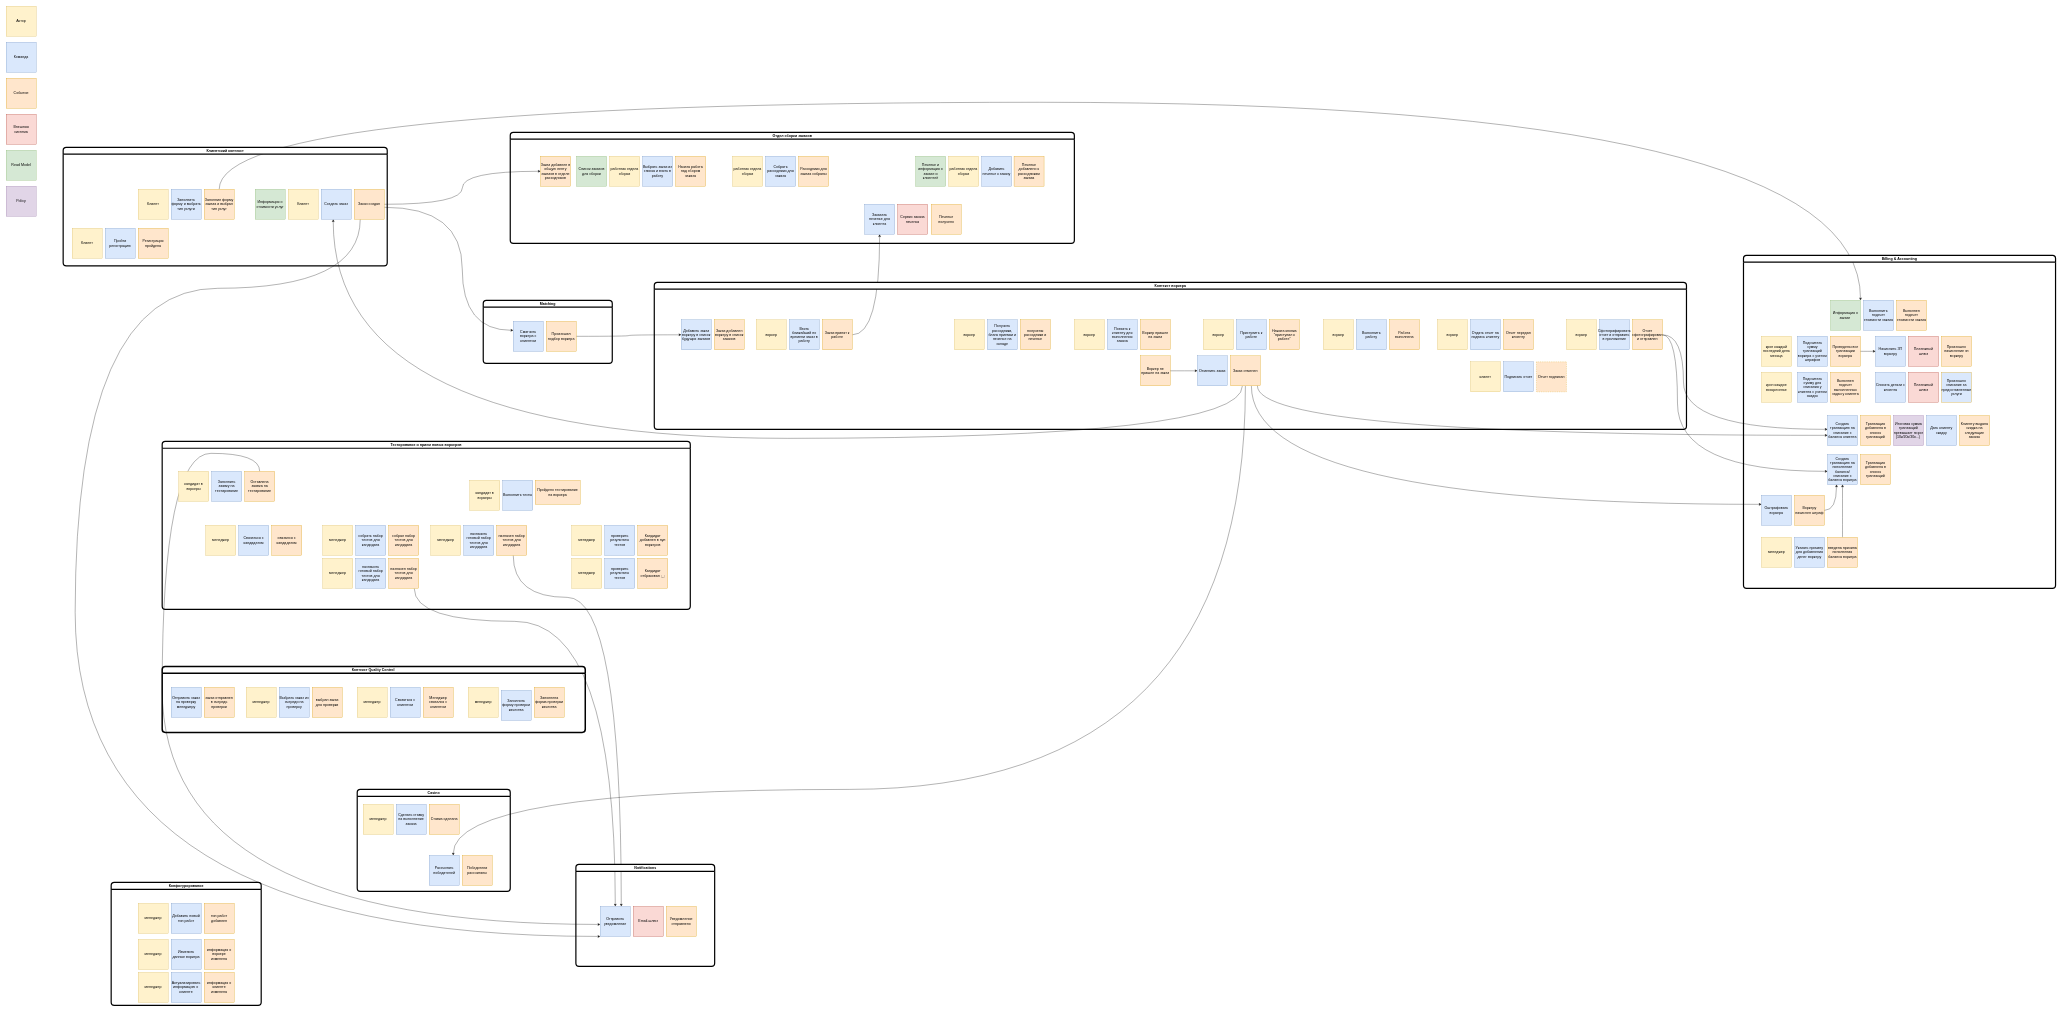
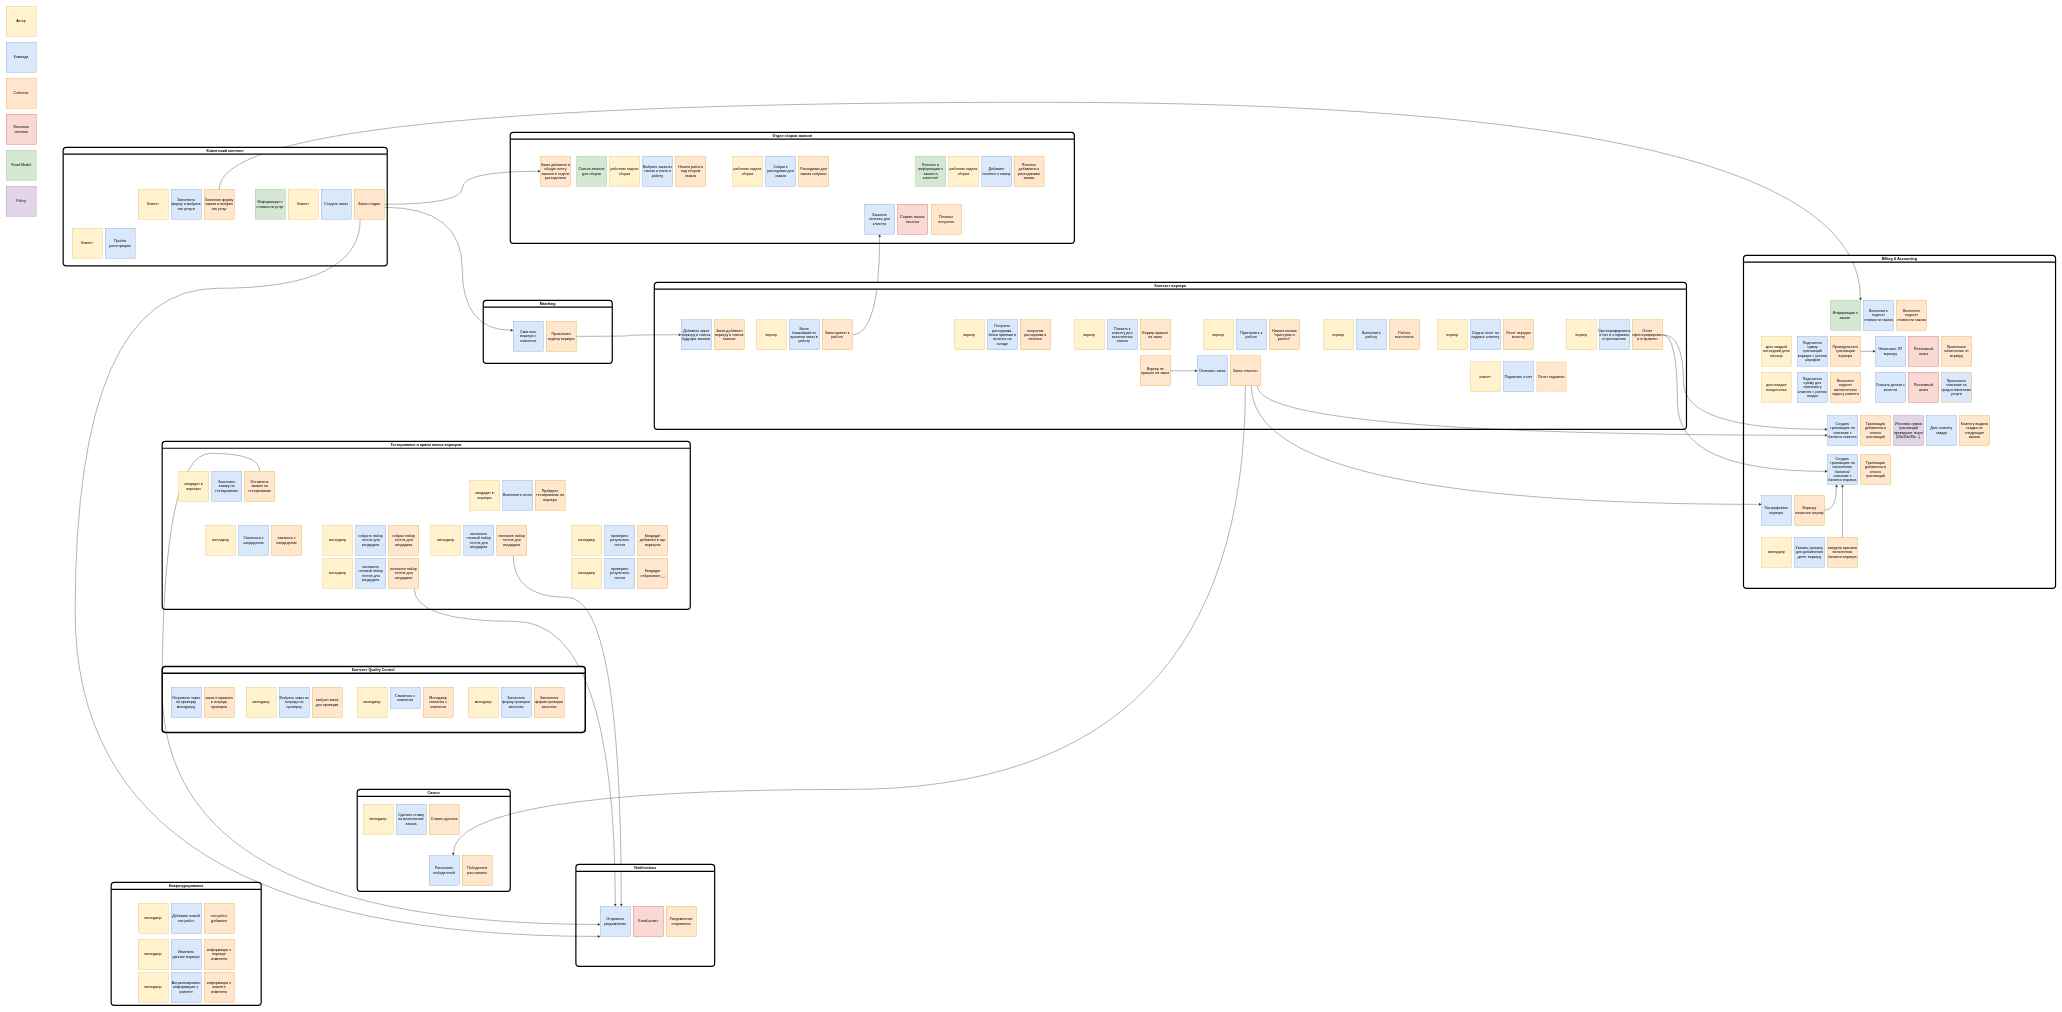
(333, 222) -> none
(153, 243) -> none
(558, 492) -> (550, 495)
(405, 702) -> (405, 698)
(516, 705) -> (516, 702)
